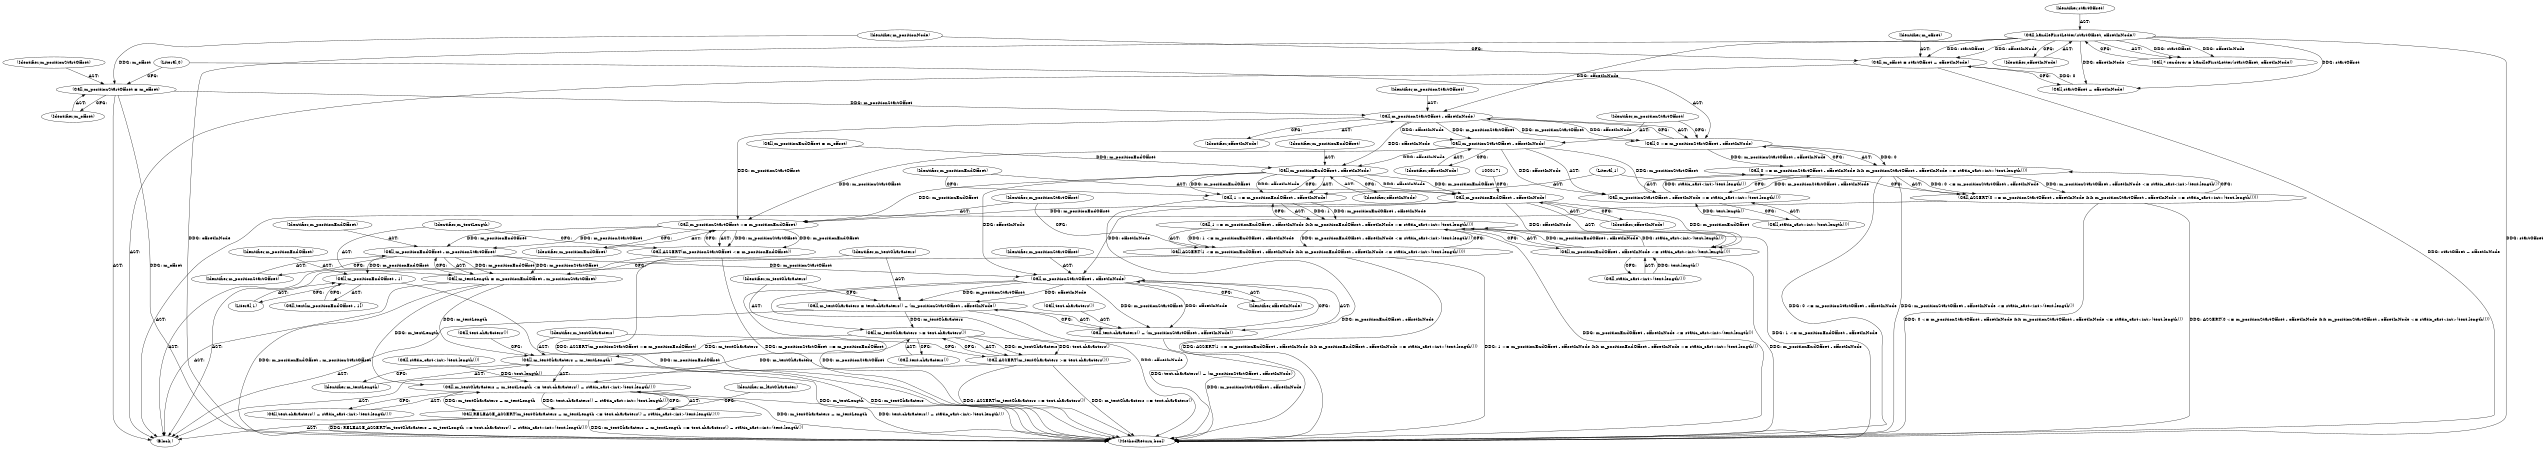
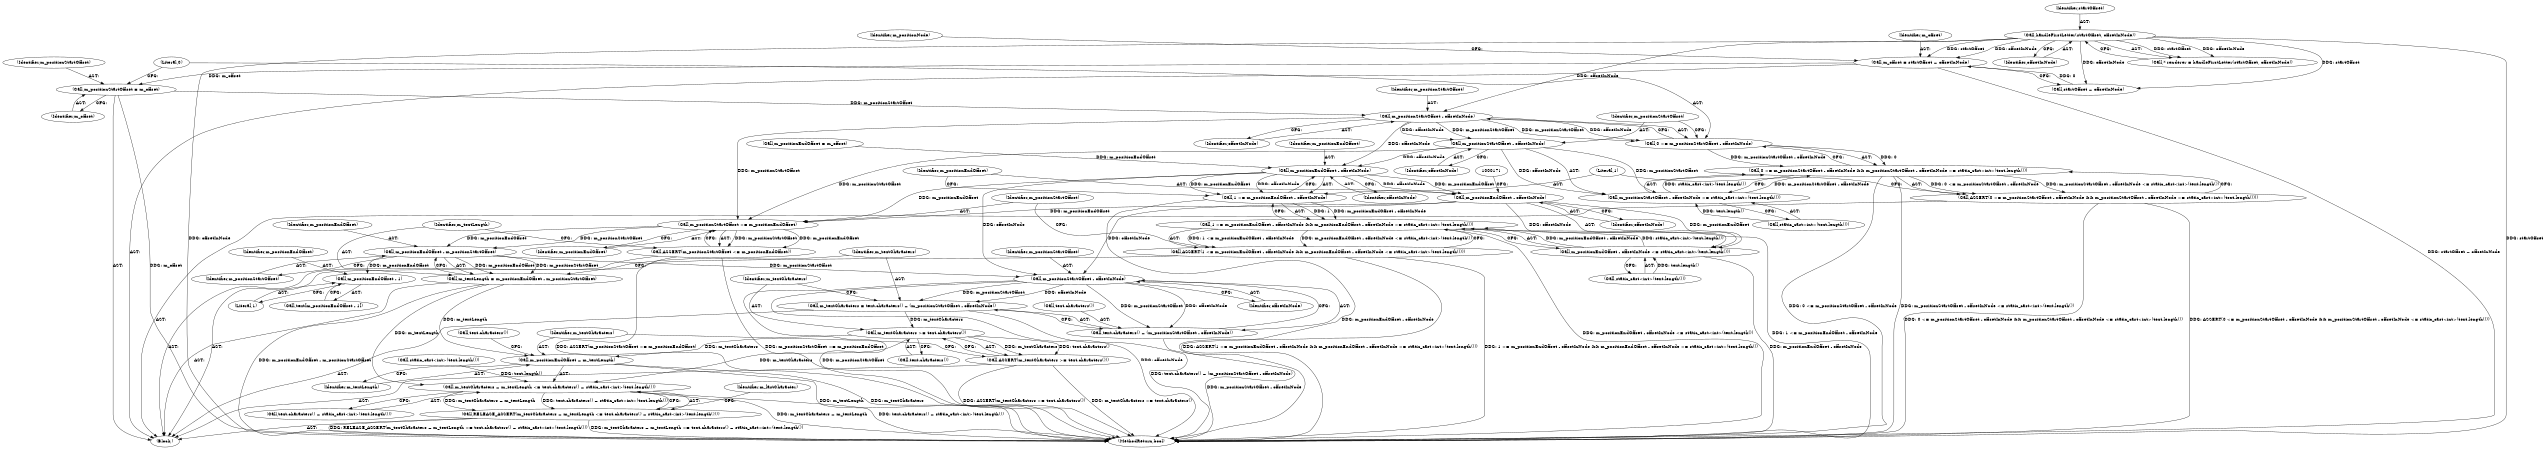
(473, 38) -> (997, 66)
(567, 360) -> (567, 360)
(786, 373) -> none
